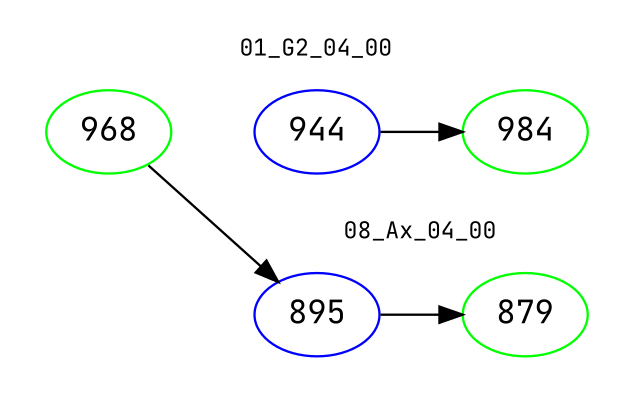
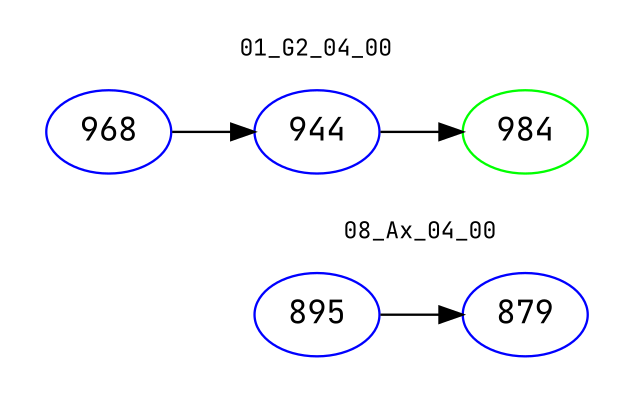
(109, 132) -> (109, 132)
(205, 216) -> (202, 132)
(525, 315) -> (525, 315)
